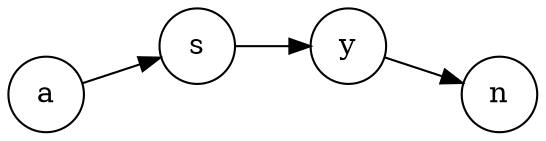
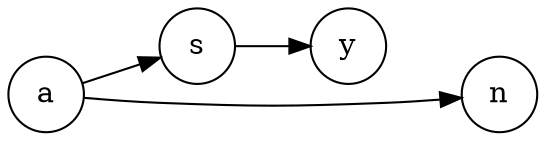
(413, 67) -> (262, 106)
